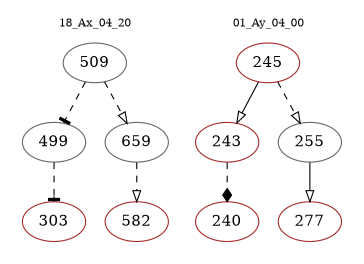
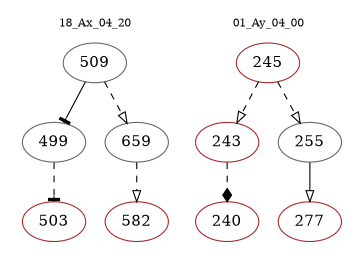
(250, 97) -> (250, 97)
(76, 100) -> (76, 100)
(54, 222) -> (54, 222)
